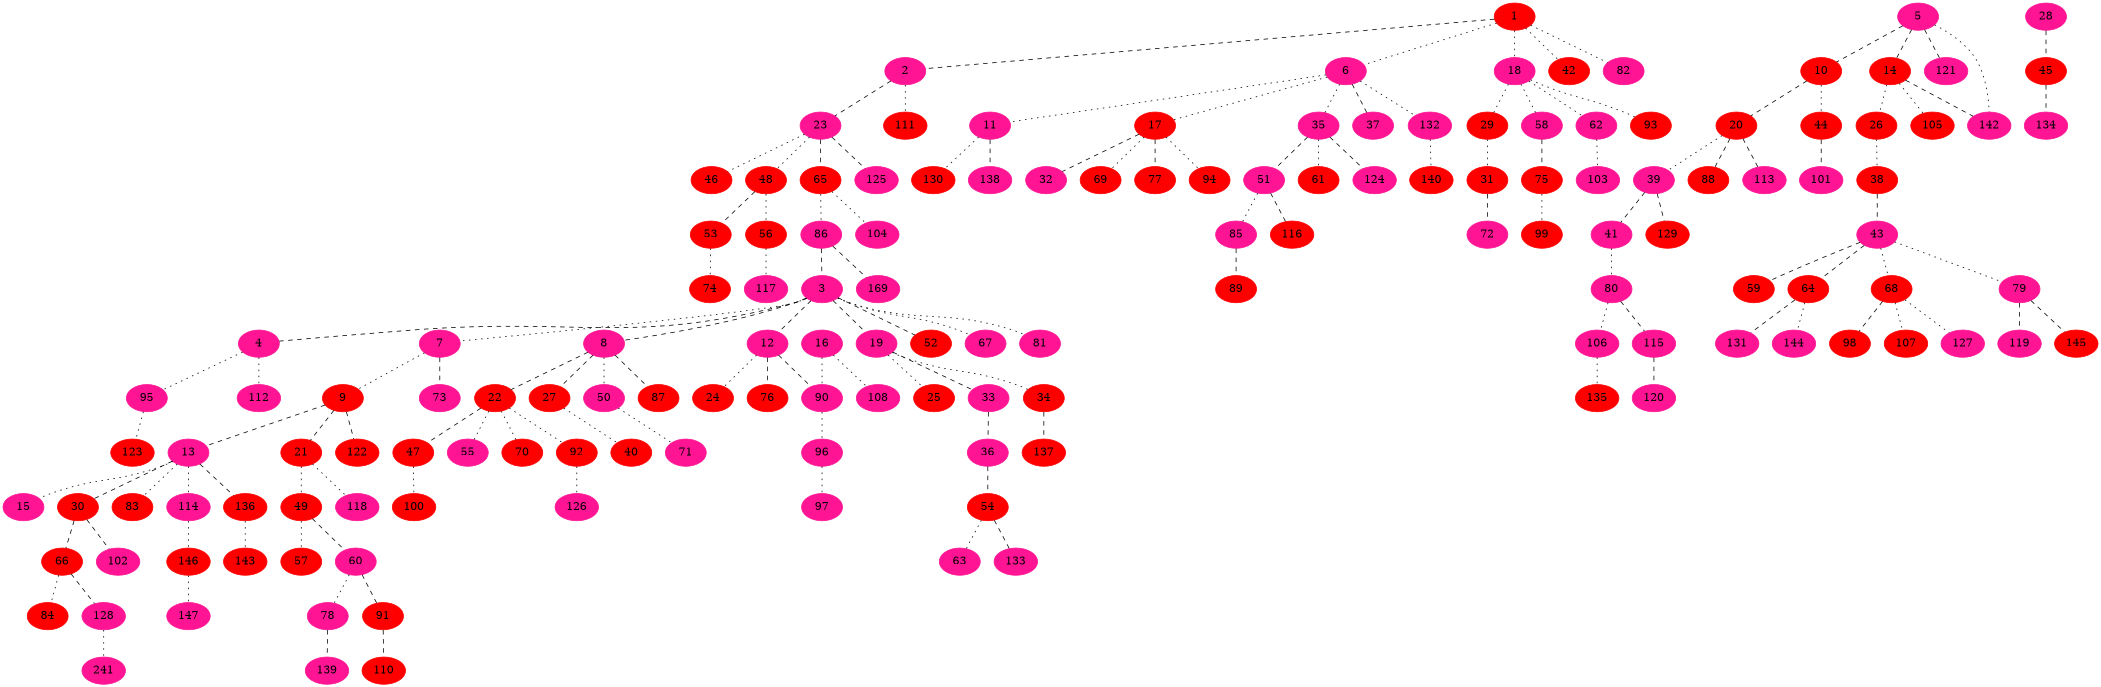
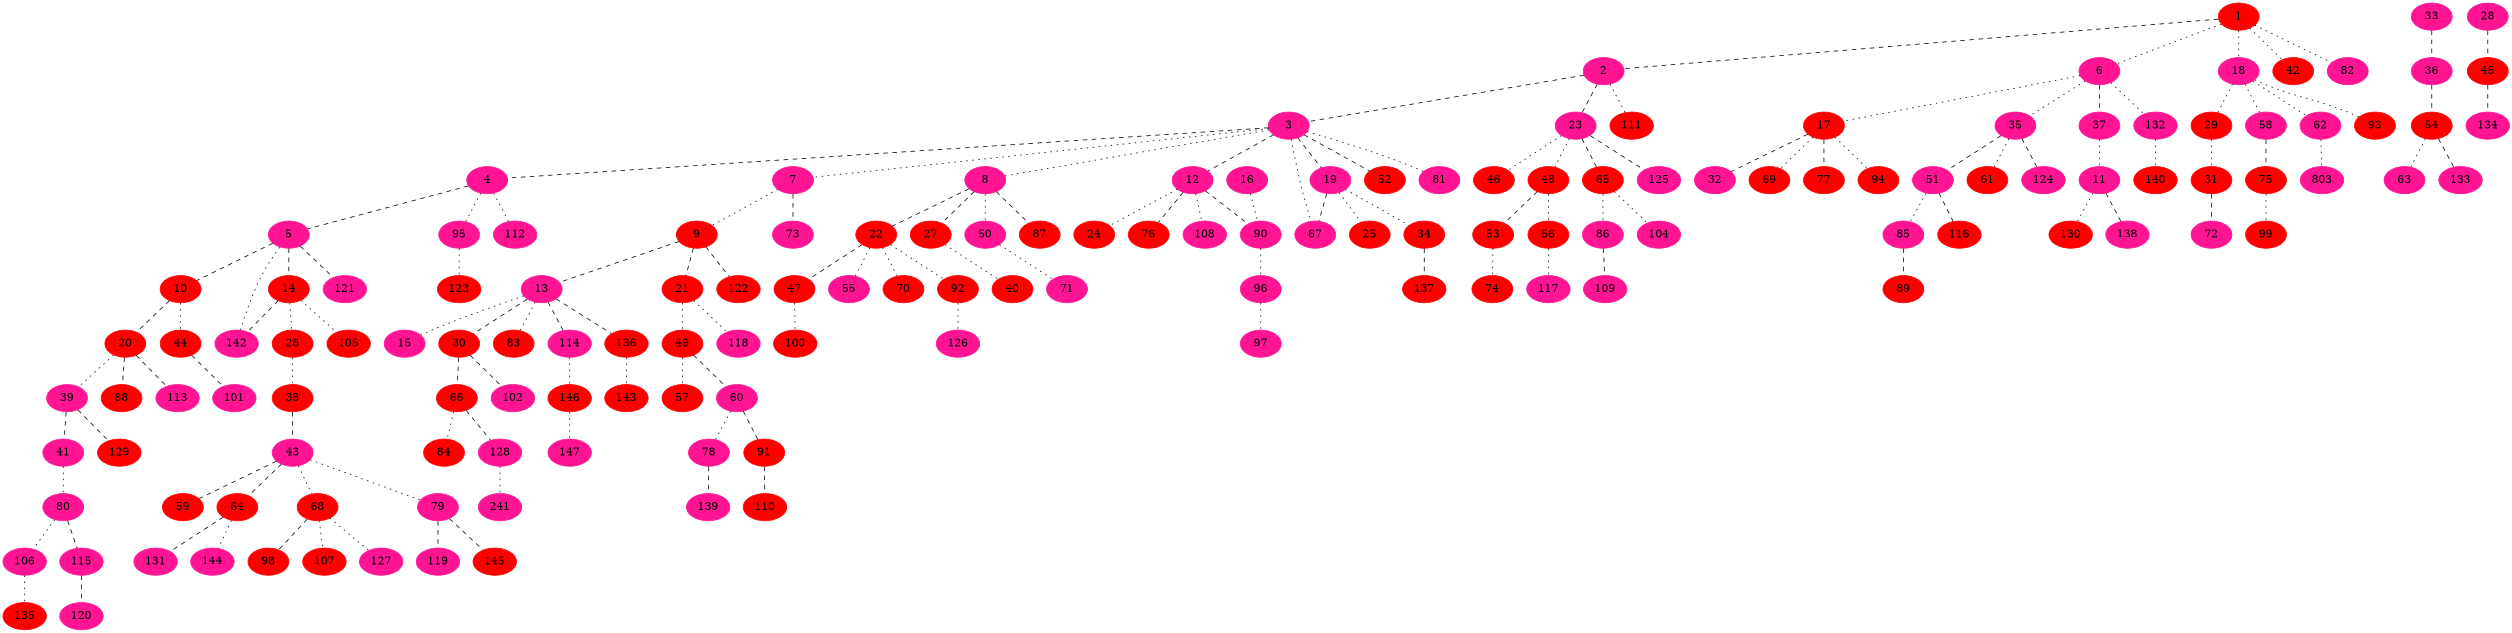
(1168, 98) -> (2099, 153)
(1598, 180) -> (2322, 180)
none -> (388, 207)
(822, 262) -> (1446, 98)
(878, 289) -> (1605, 289)
(716, 324) -> (1137, 153)
(850, 371) -> (1199, 207)
(933, 371) -> (1323, 207)
(188, 480) -> (556, 316)
